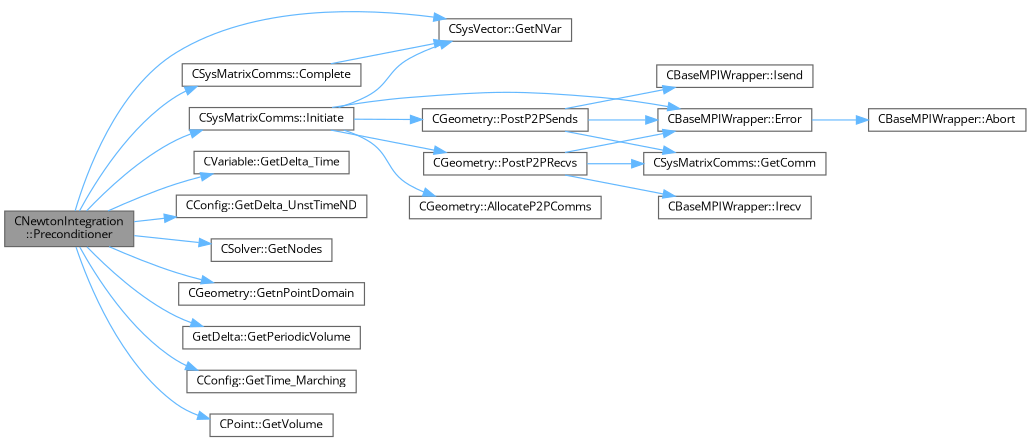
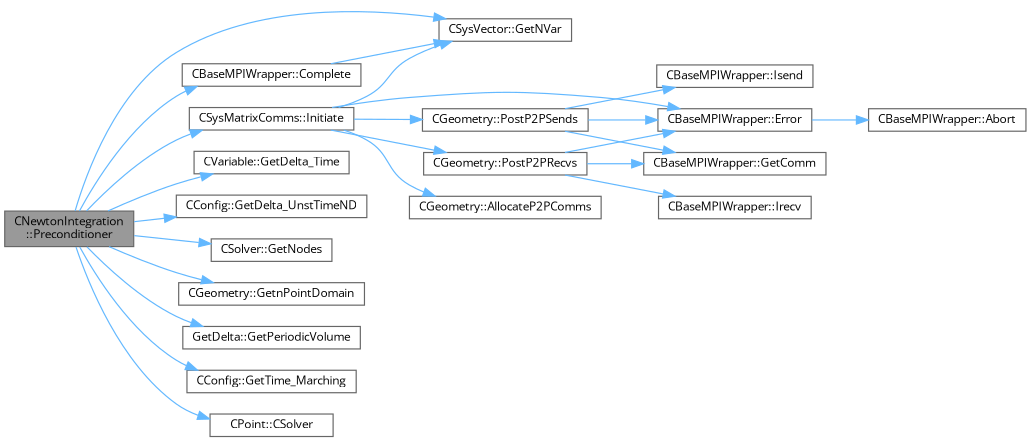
(272, 75) -> (272, 75)
(735, 164) -> (735, 164)
(272, 425) -> (272, 425)
